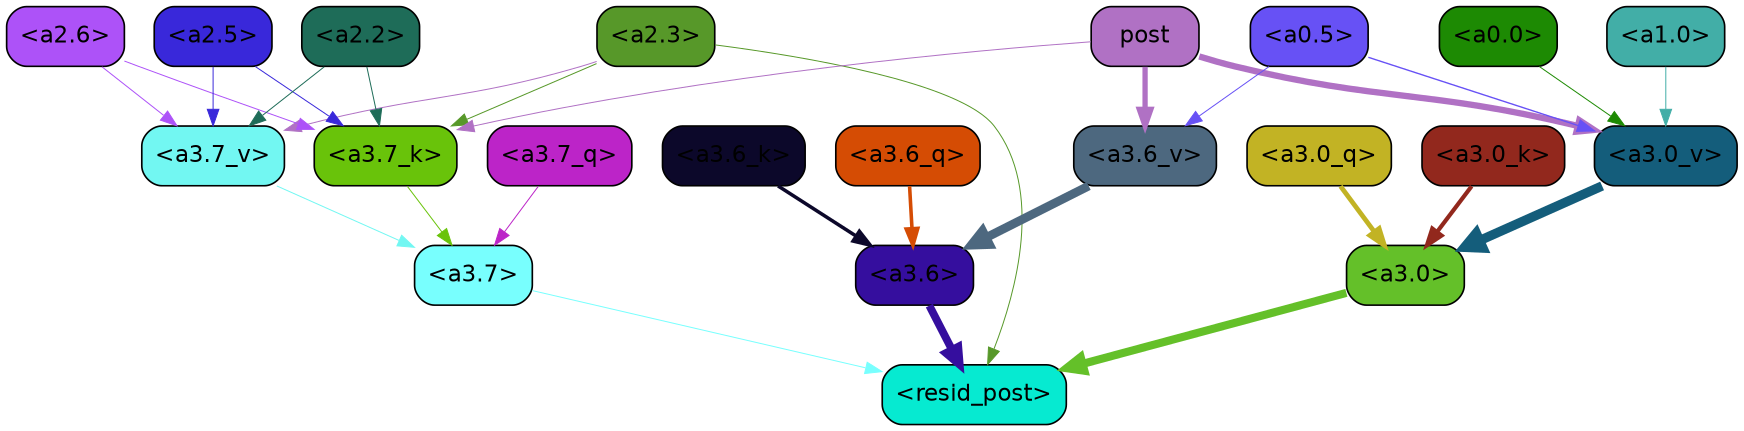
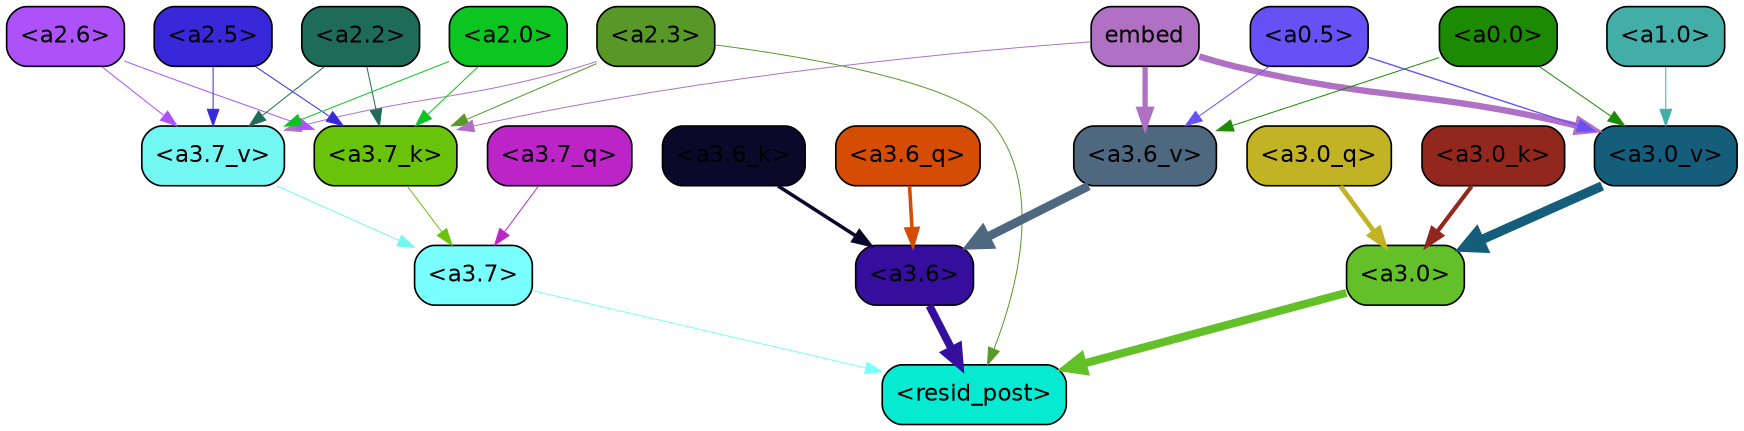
none -> (508, 36)
(1145, 36) -> (1145, 36)
none -> (1320, 97)
